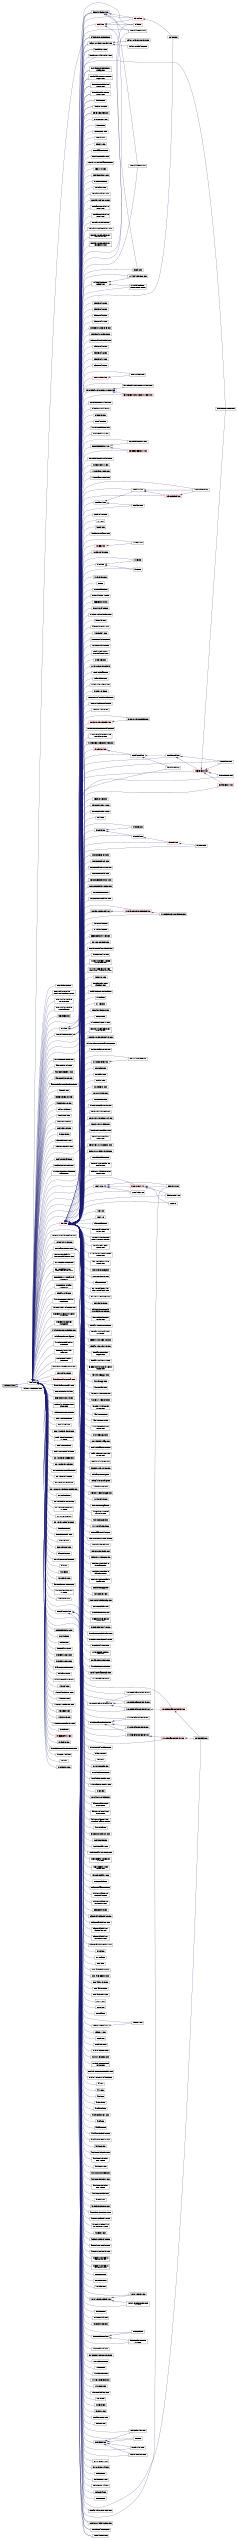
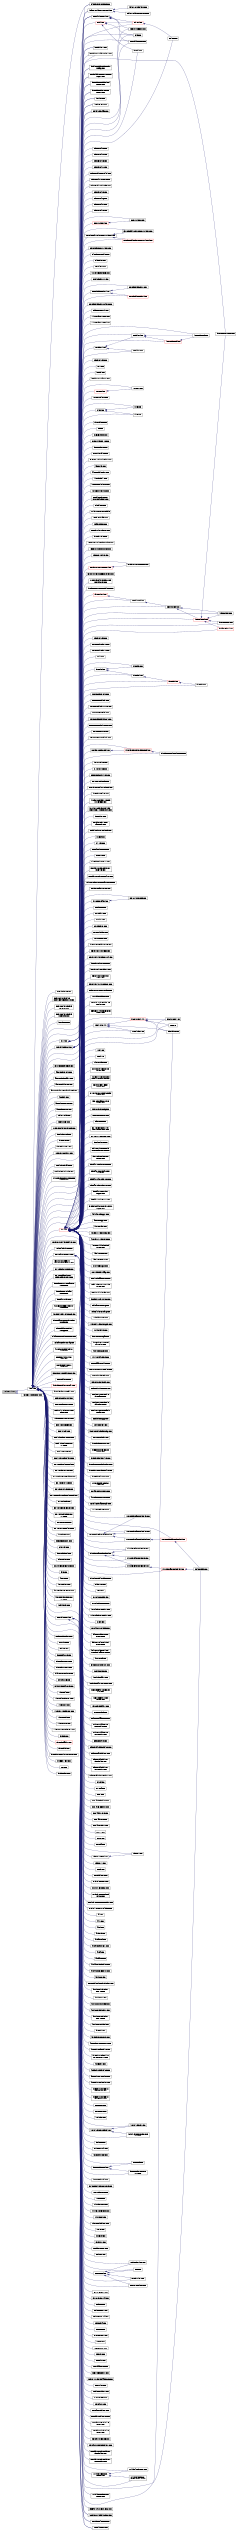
(173, 768) -> none
(64, 1122) -> (64, 1128)
(82, 1324) -> (82, 1876)
(100, 2045) -> (100, 1876)
(100, 2153) -> (100, 1984)
